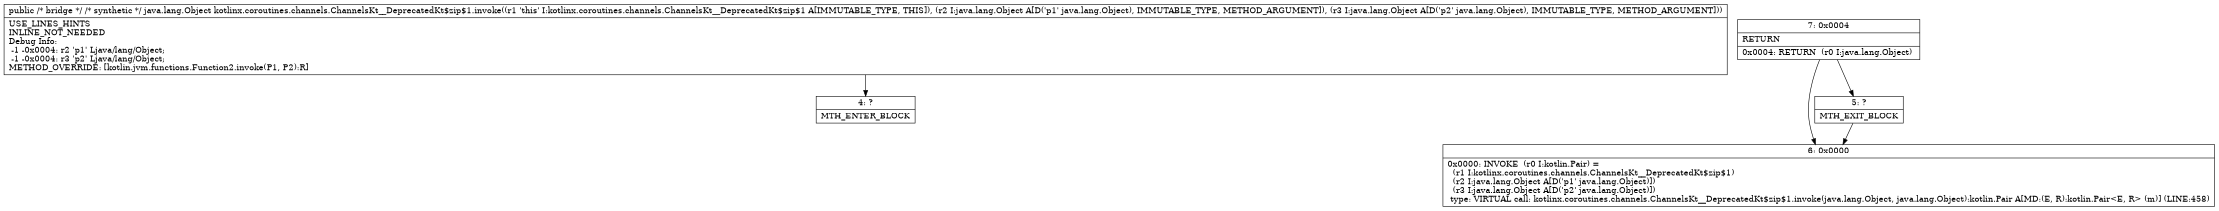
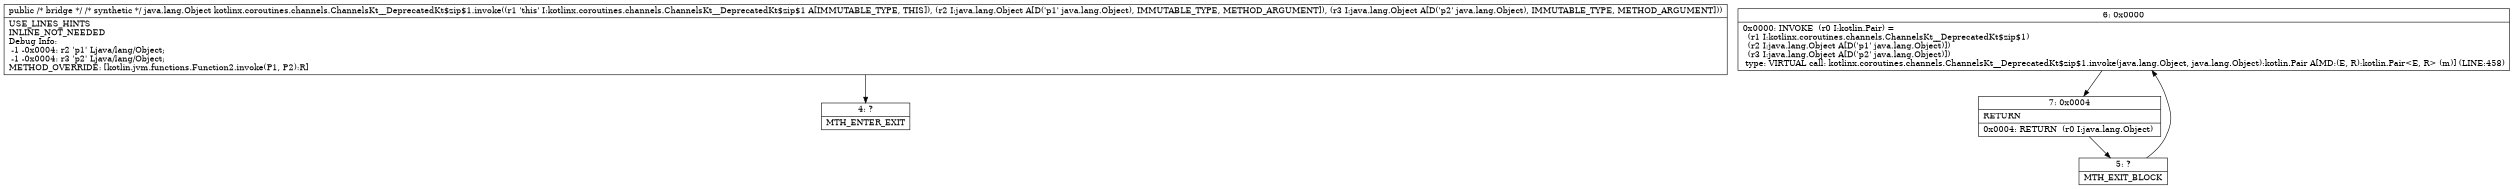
(1809, 99) -> (2095, 81)
(866, 116) -> (866, 123)
